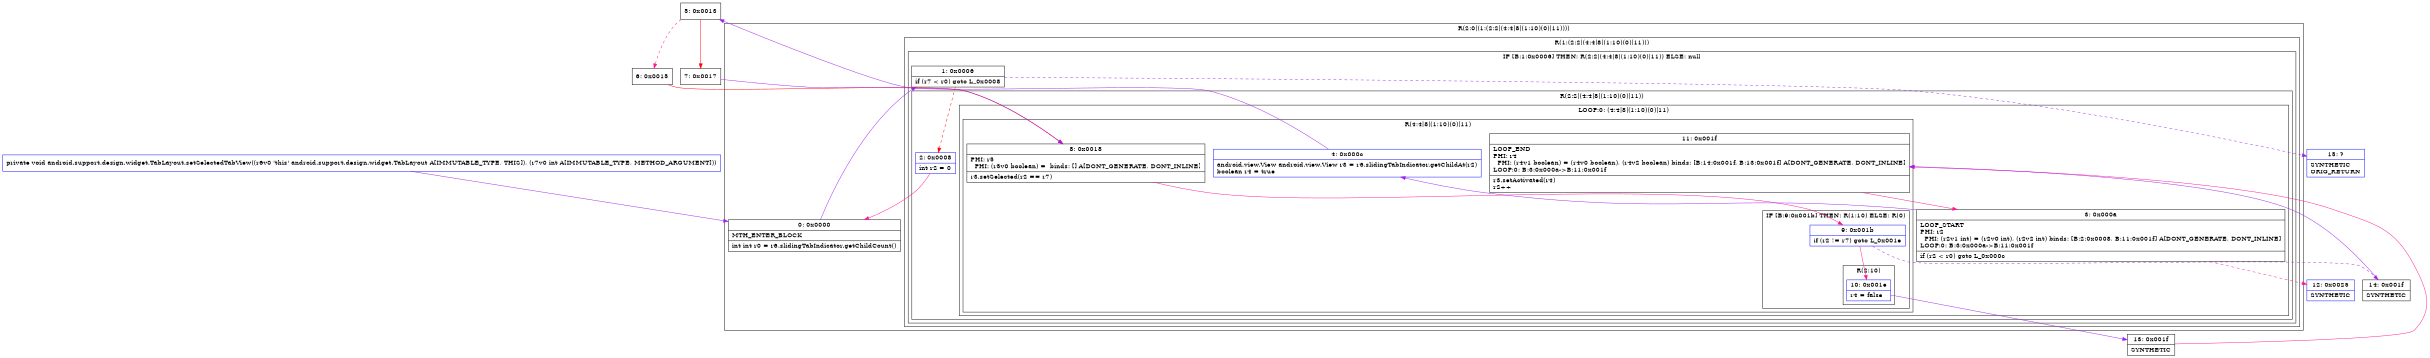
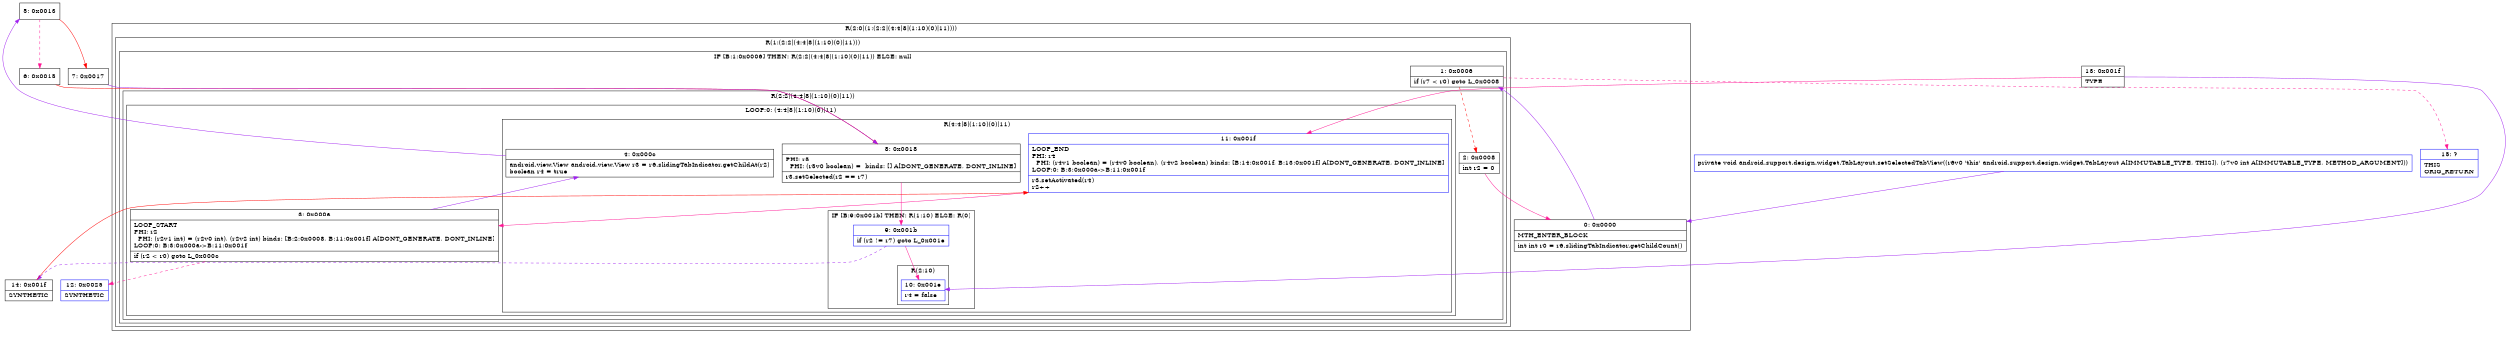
(1656, 84) -> (1991, 86)
(936, 163) -> (1479, 163)
(1347, 163) -> (640, 163)
(1700, 163) -> (1238, 163)
(2331, 165) -> (2433, 165)
(2197, 188) -> (517, 196)
(1983, 313) -> (1955, 252)
(2151, 350) -> (2094, 82)
